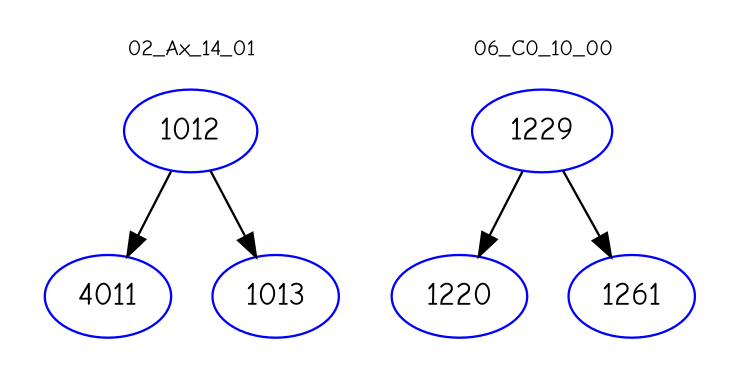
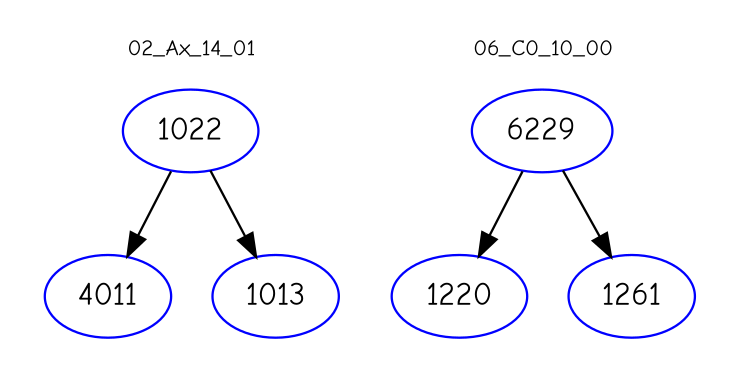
(191, 131) -> (191, 131)
(542, 131) -> (542, 131)
